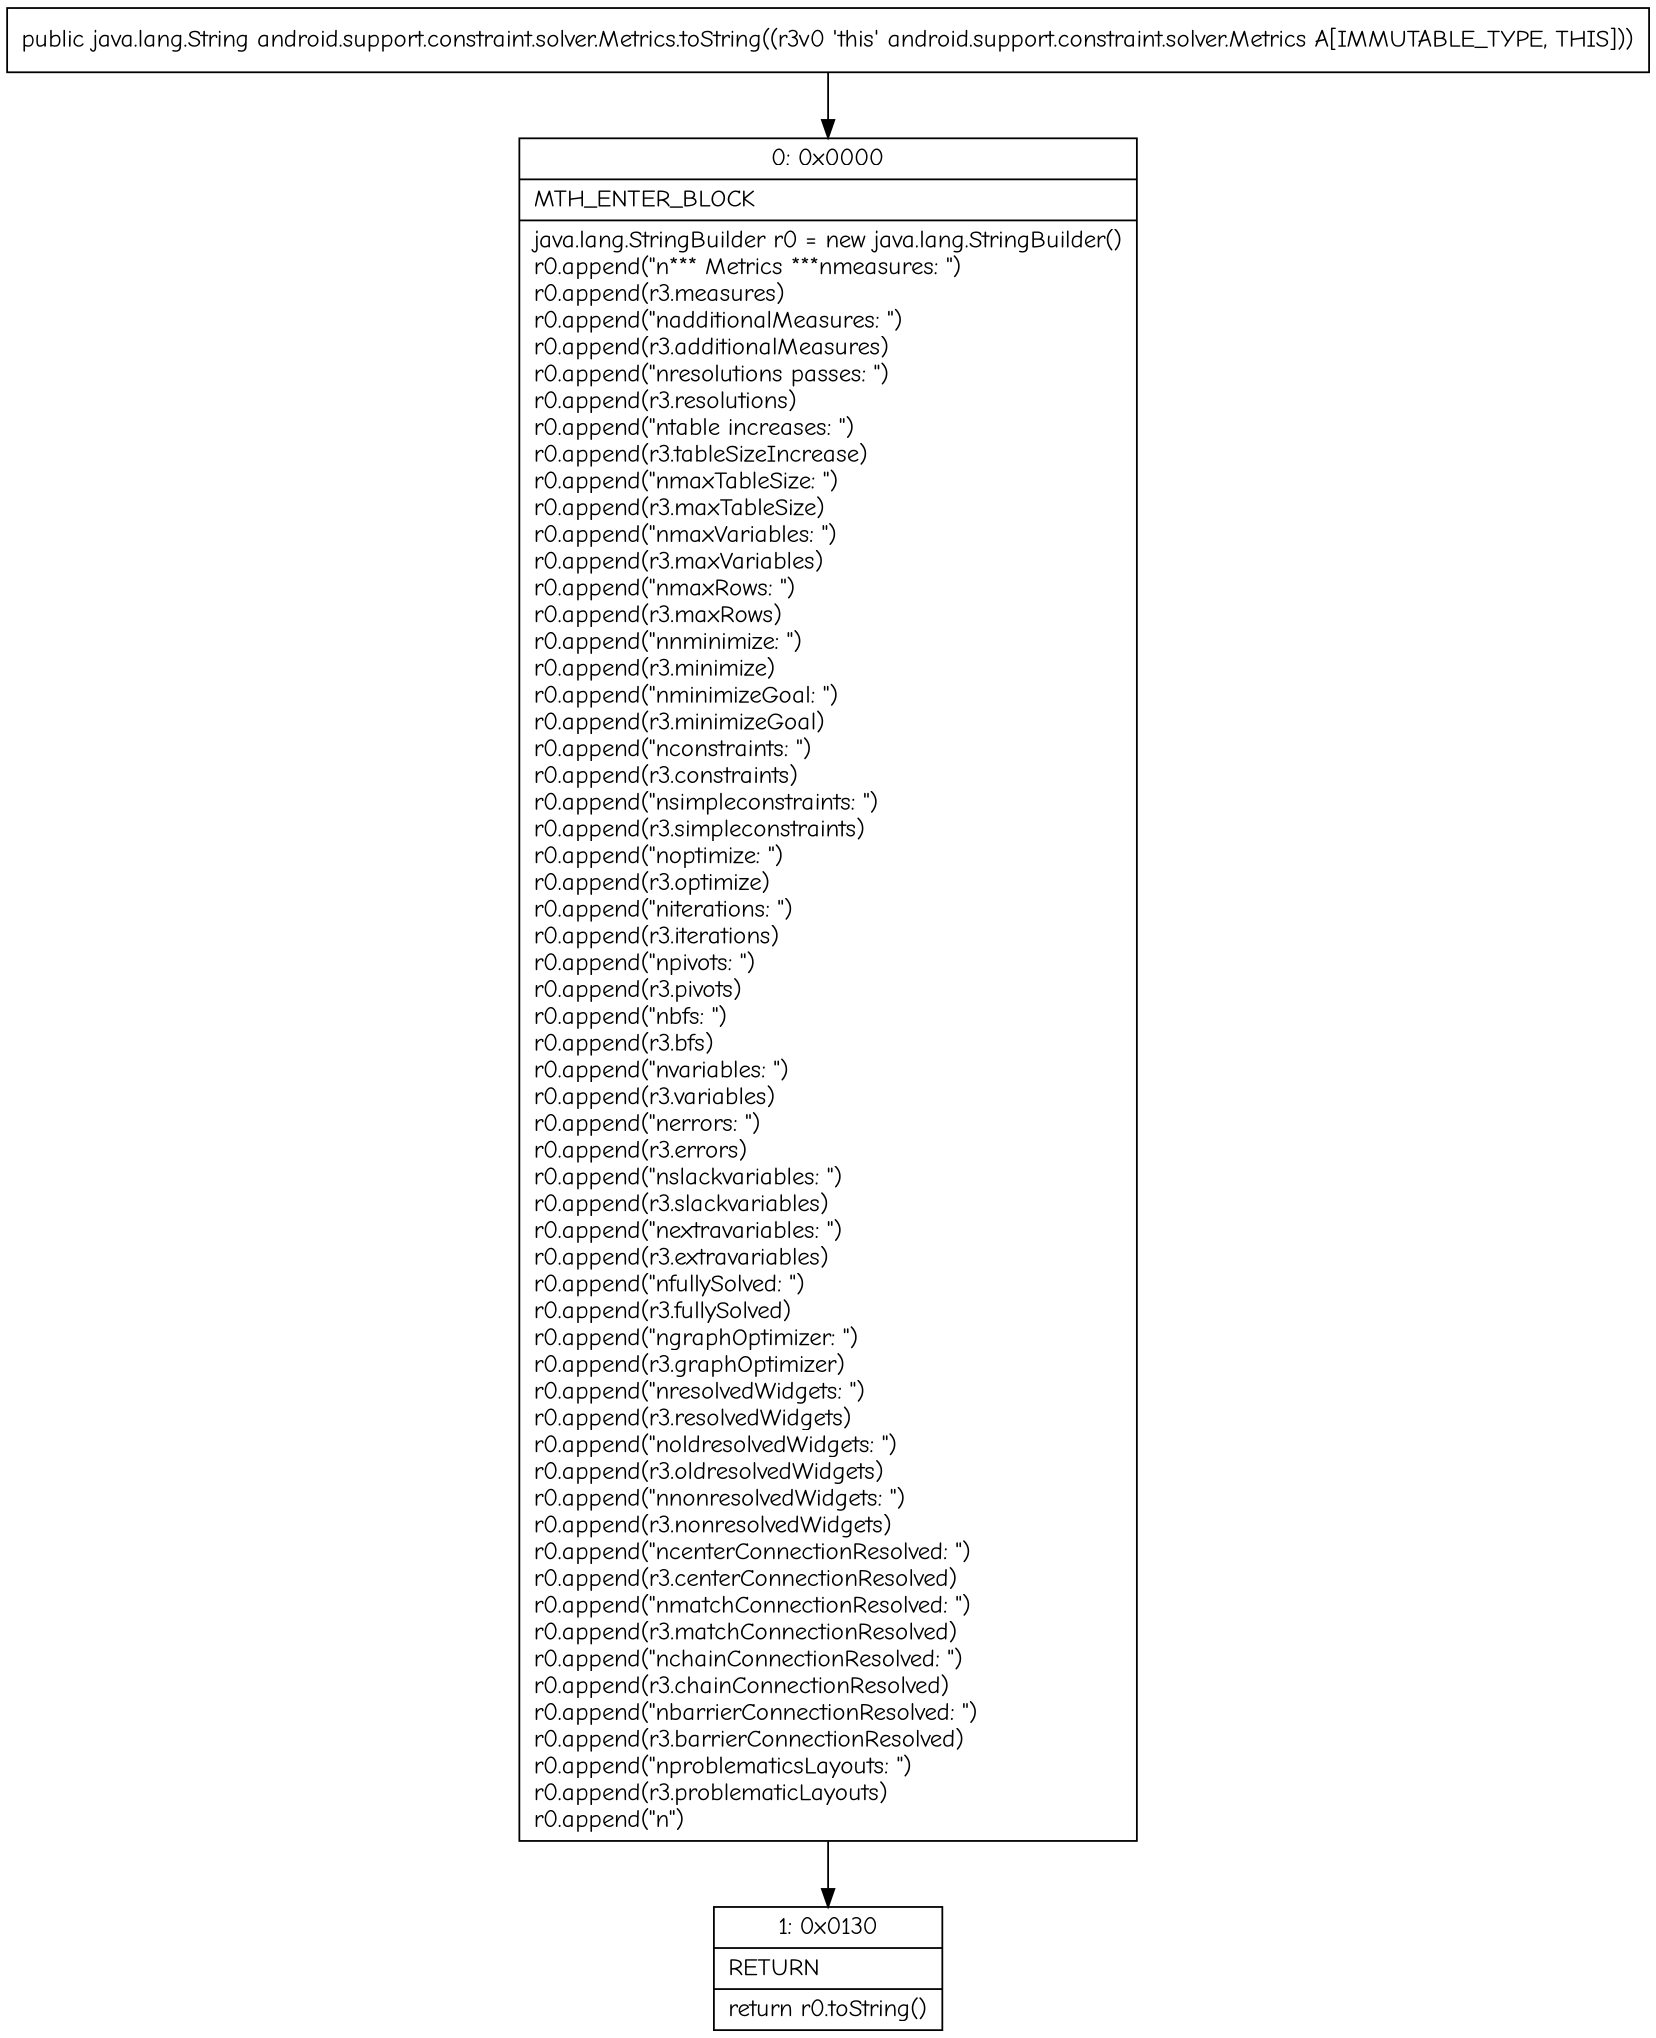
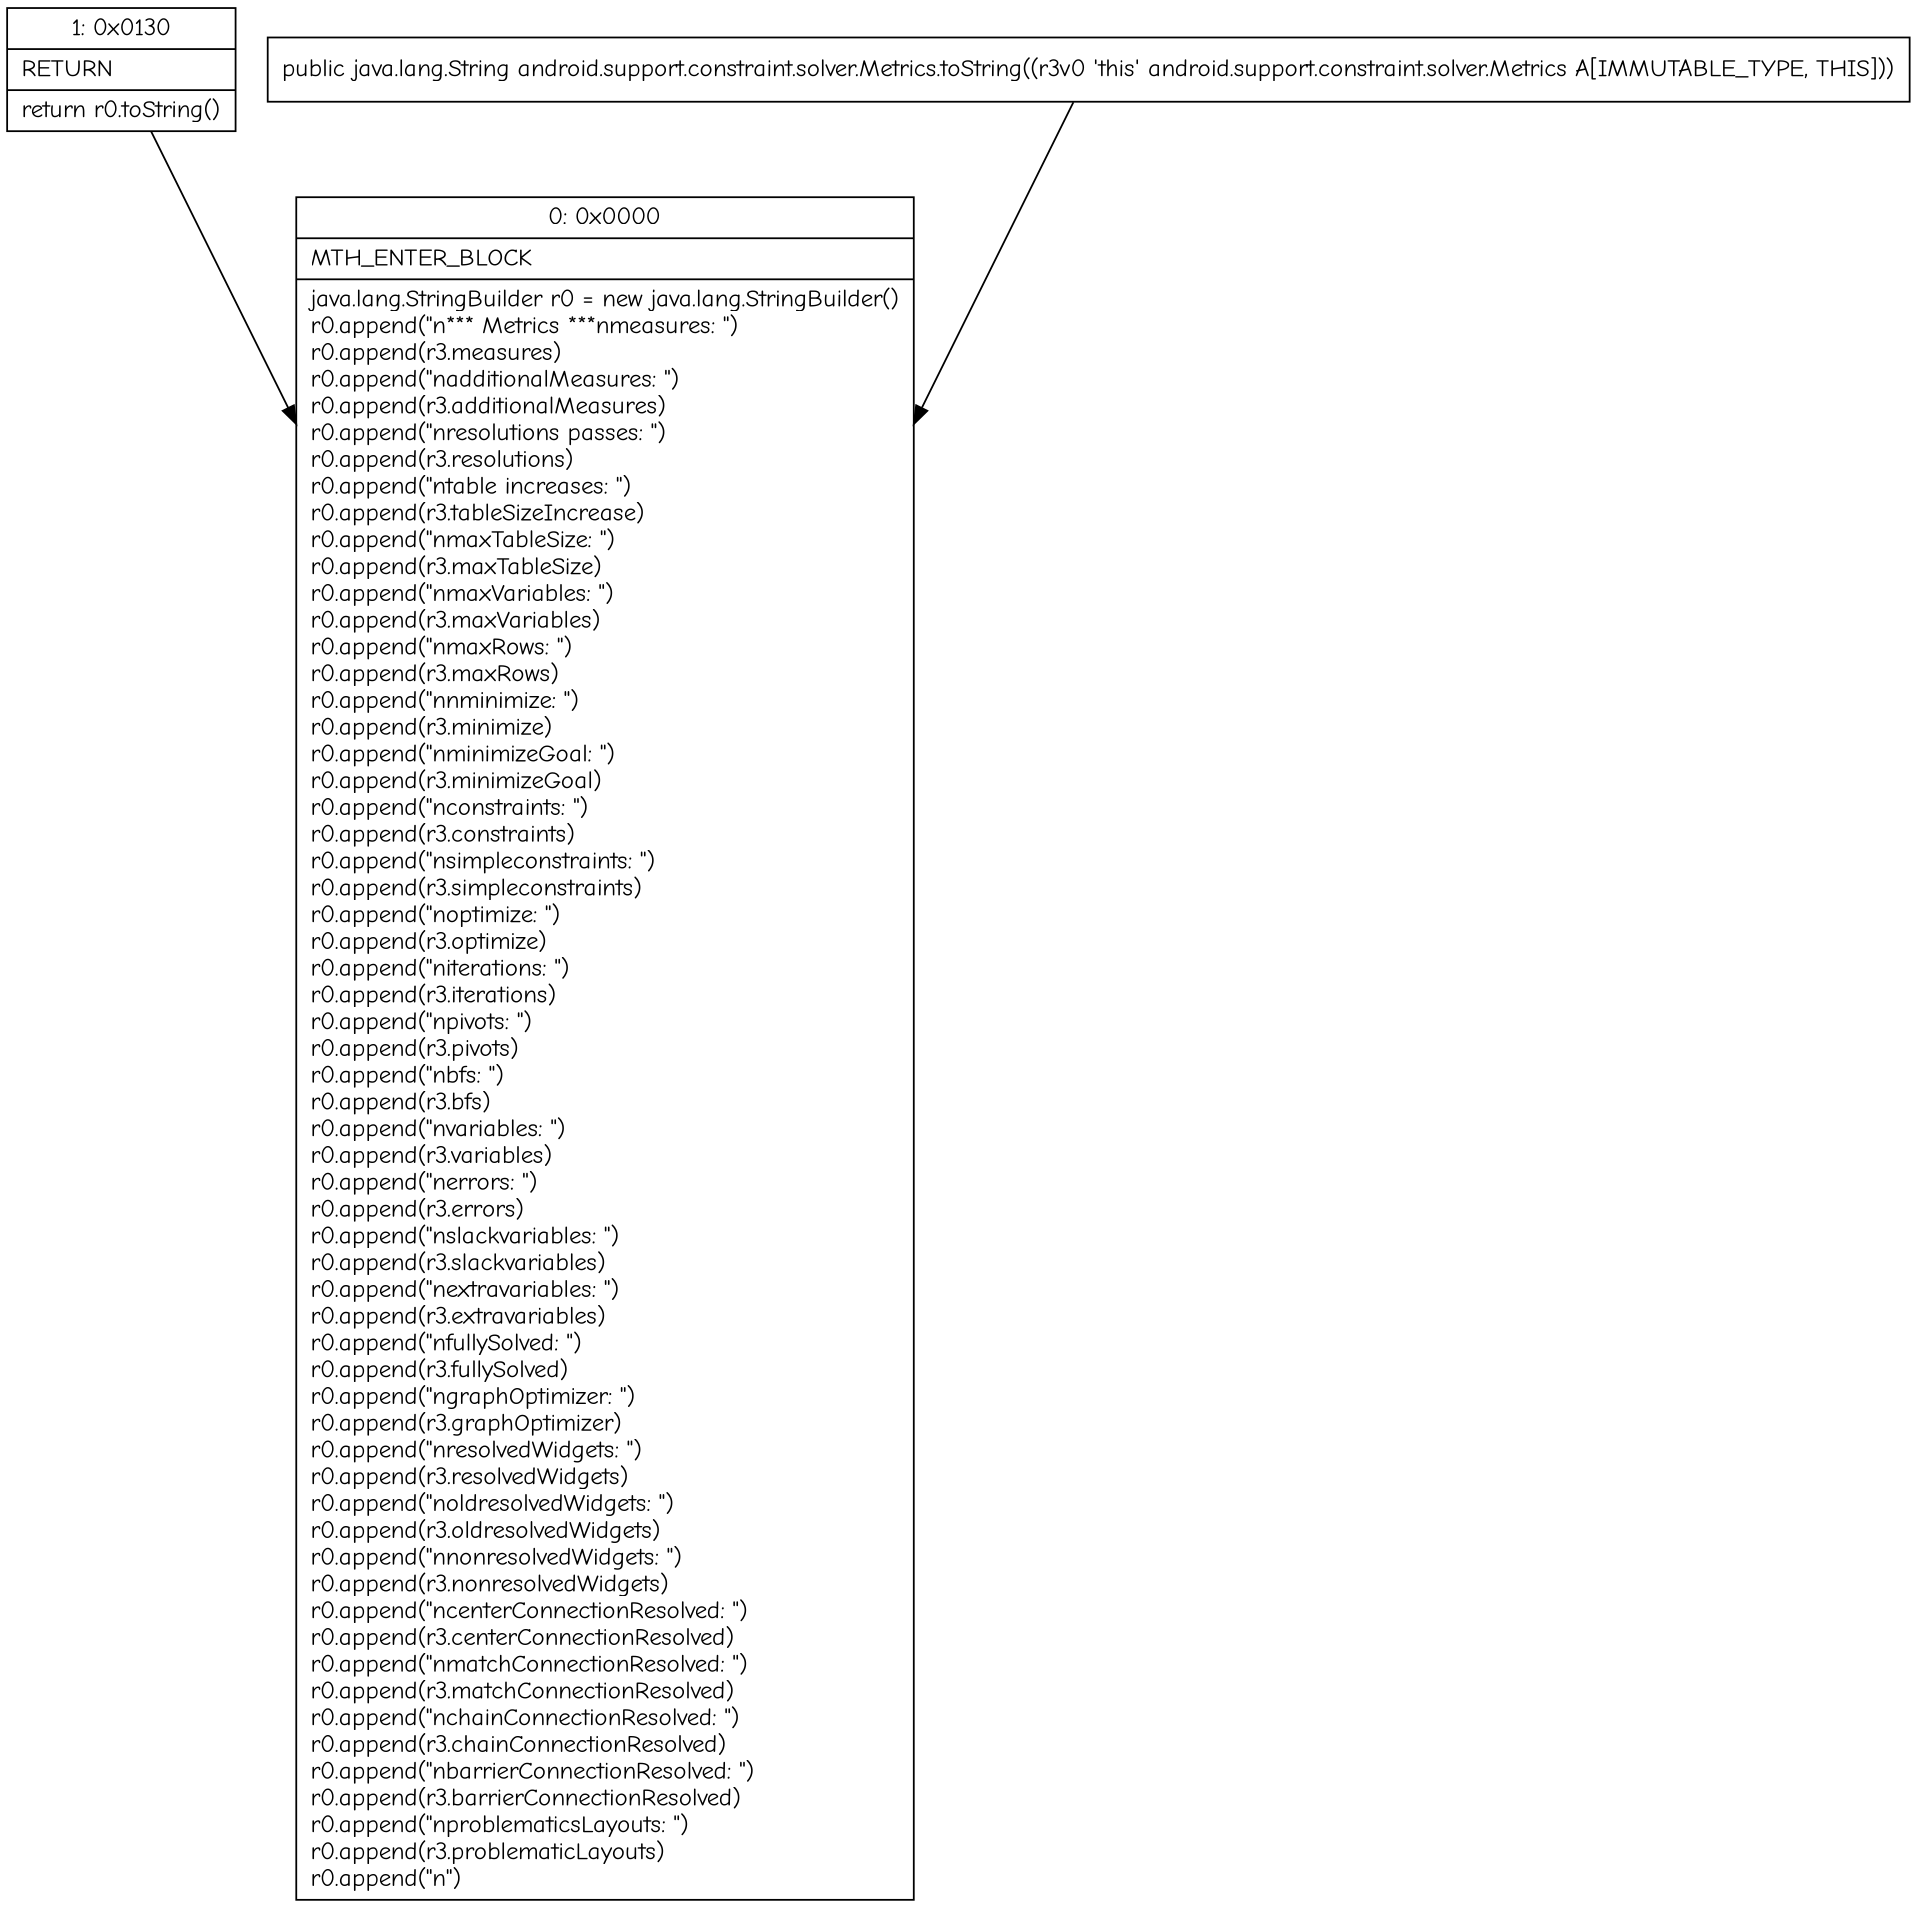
(828, 1865) -> (220, 270)
